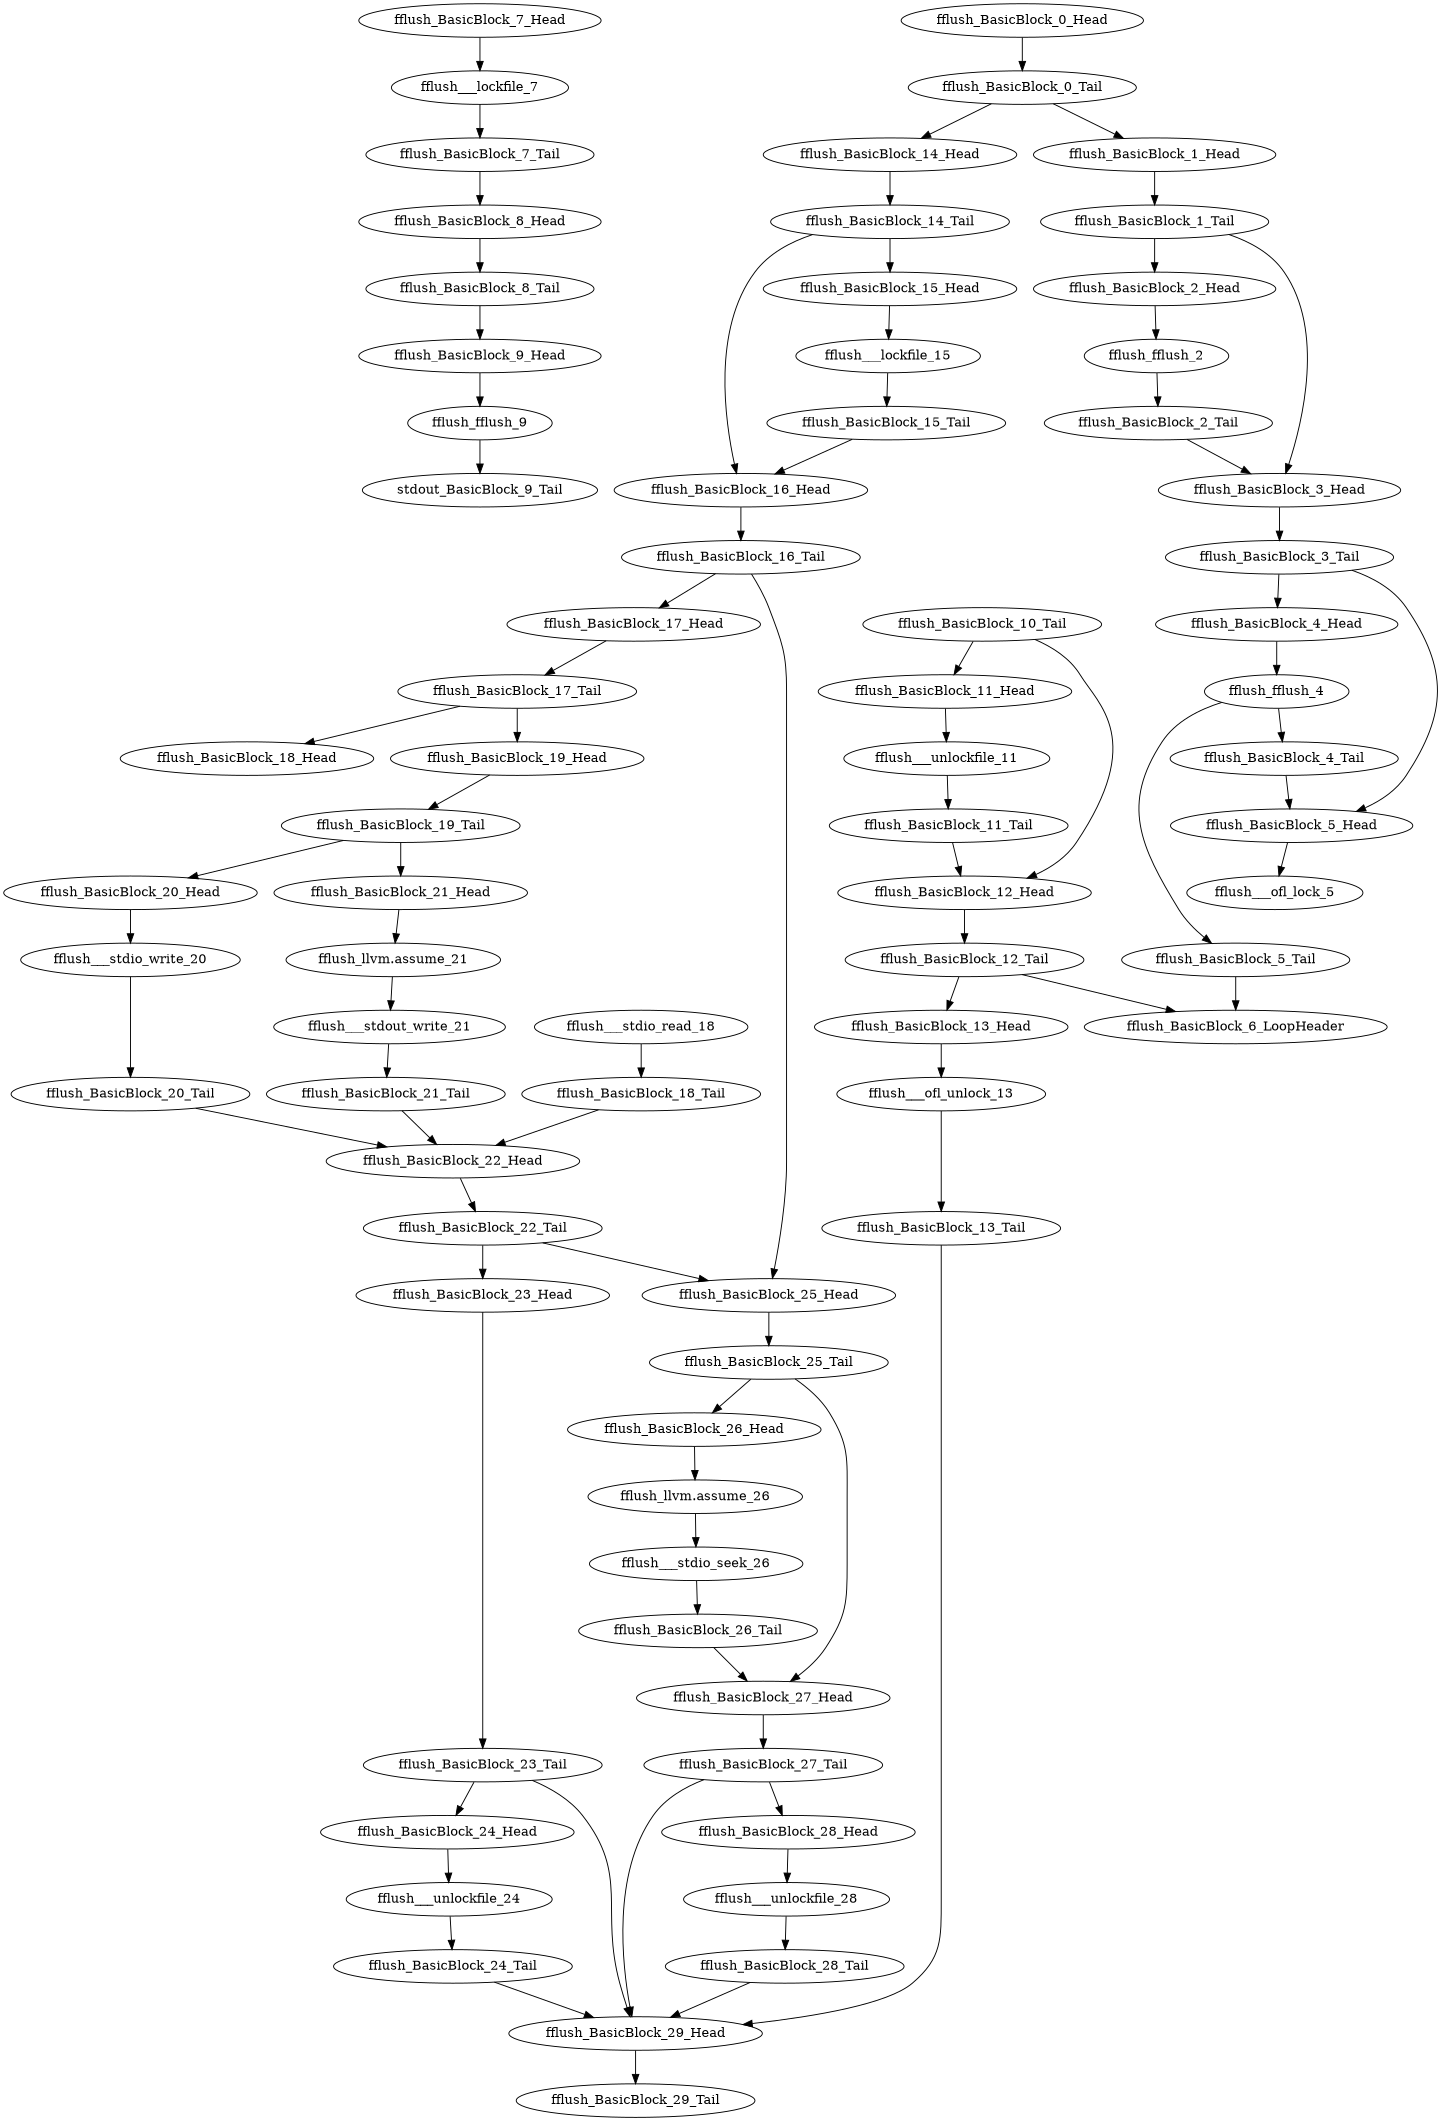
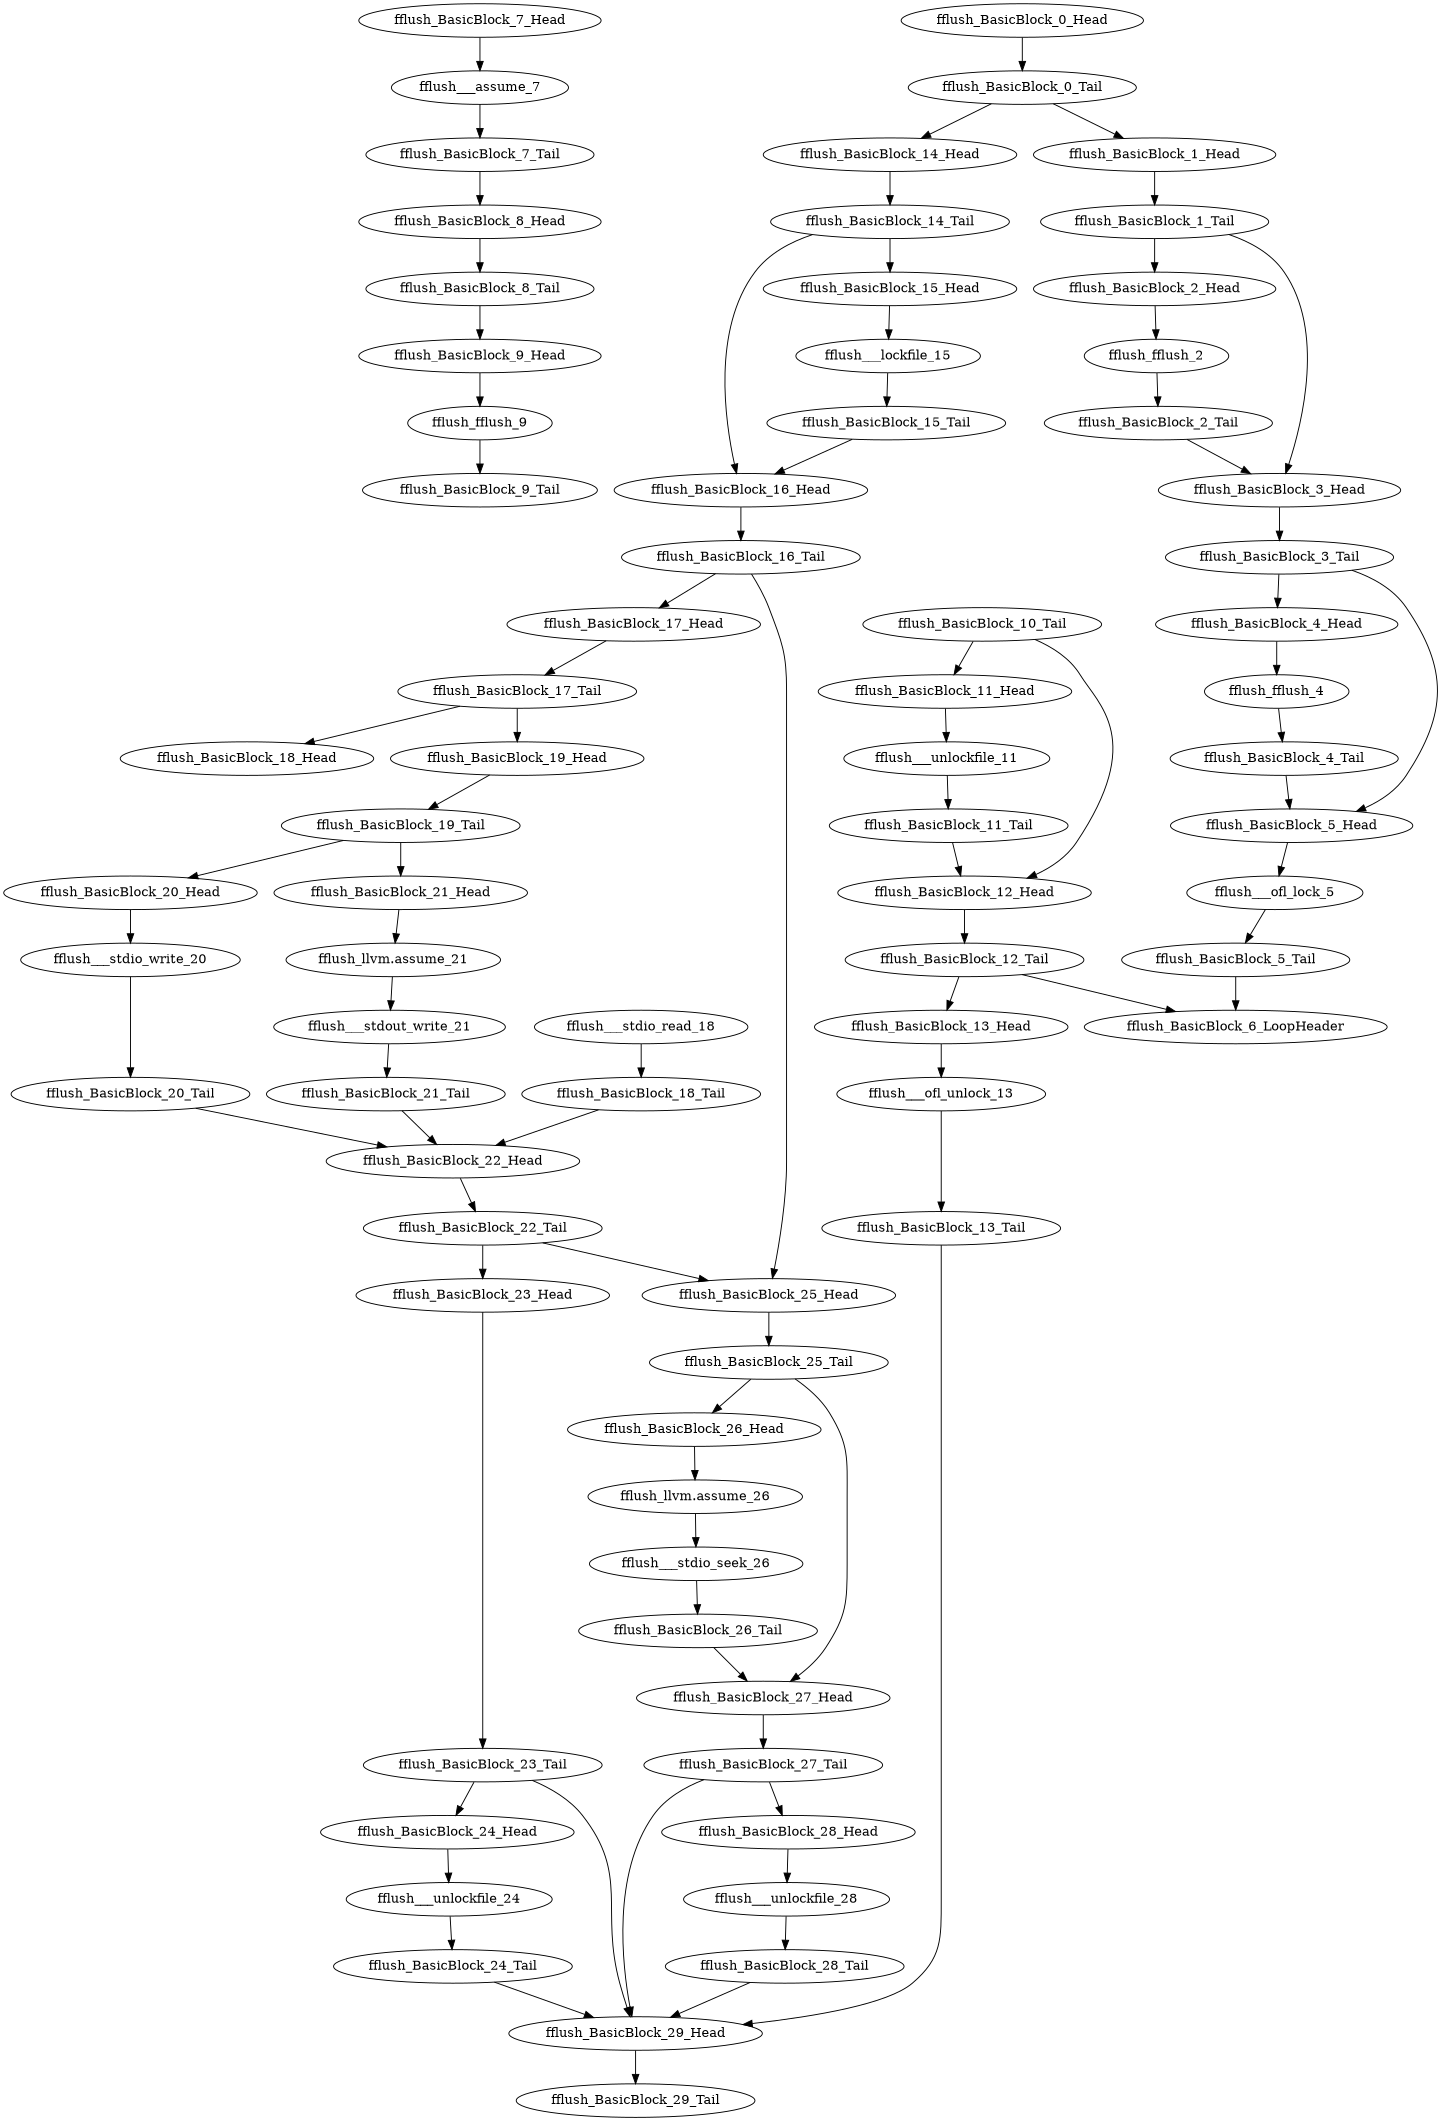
(480, 88) -> (480, 88)
(480, 490) -> (480, 490)
(1139, 810) -> (1258, 922)
